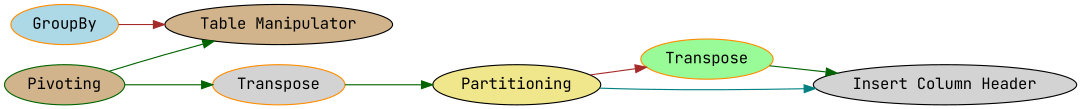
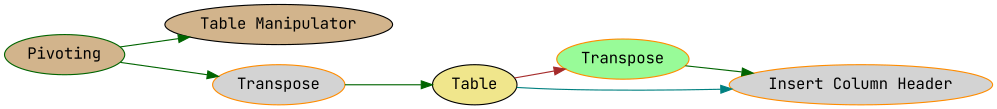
(65, 25) -> none
(517, 85) -> (475, 85)
(945, 85) -> (861, 85)
